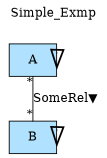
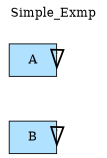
(33, 99) -> none
